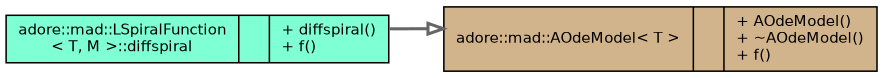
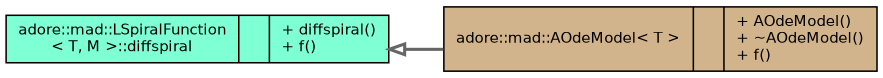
(409, 29) -> (424, 49)
